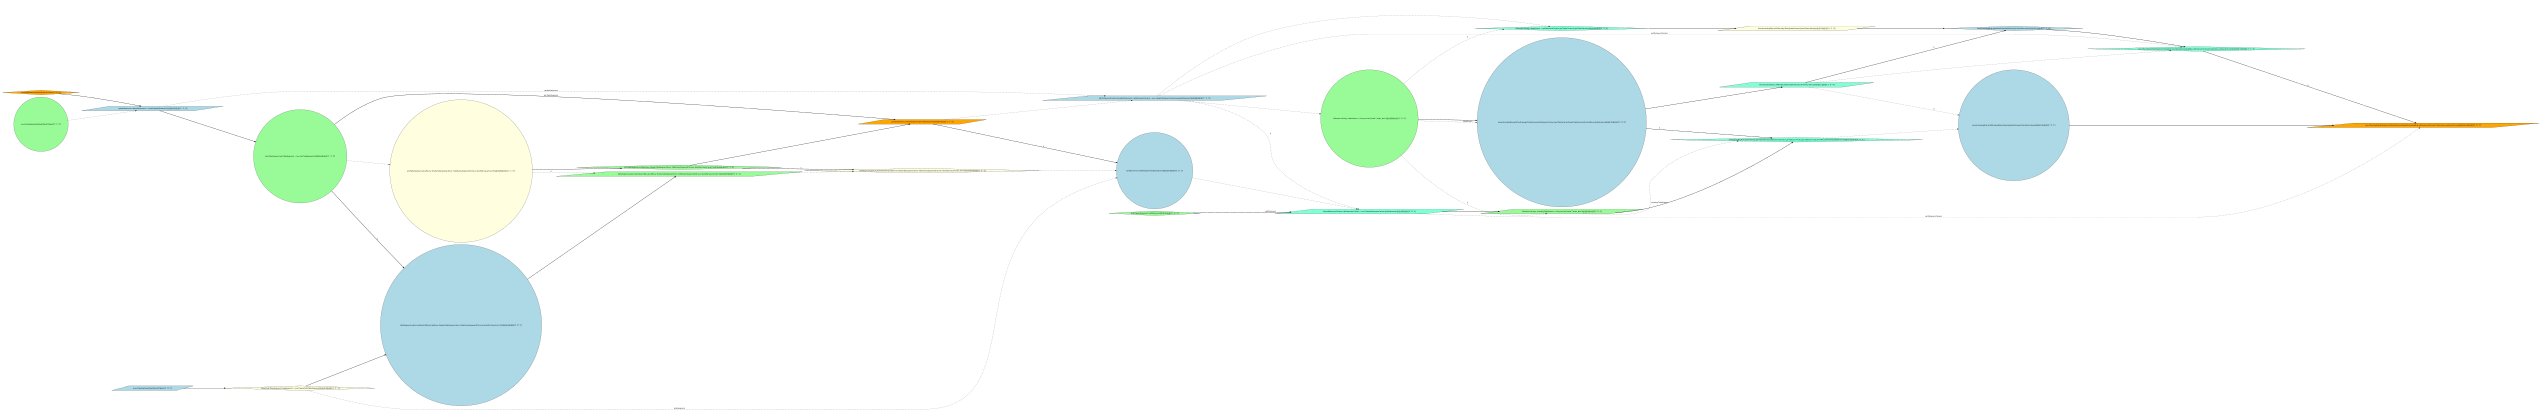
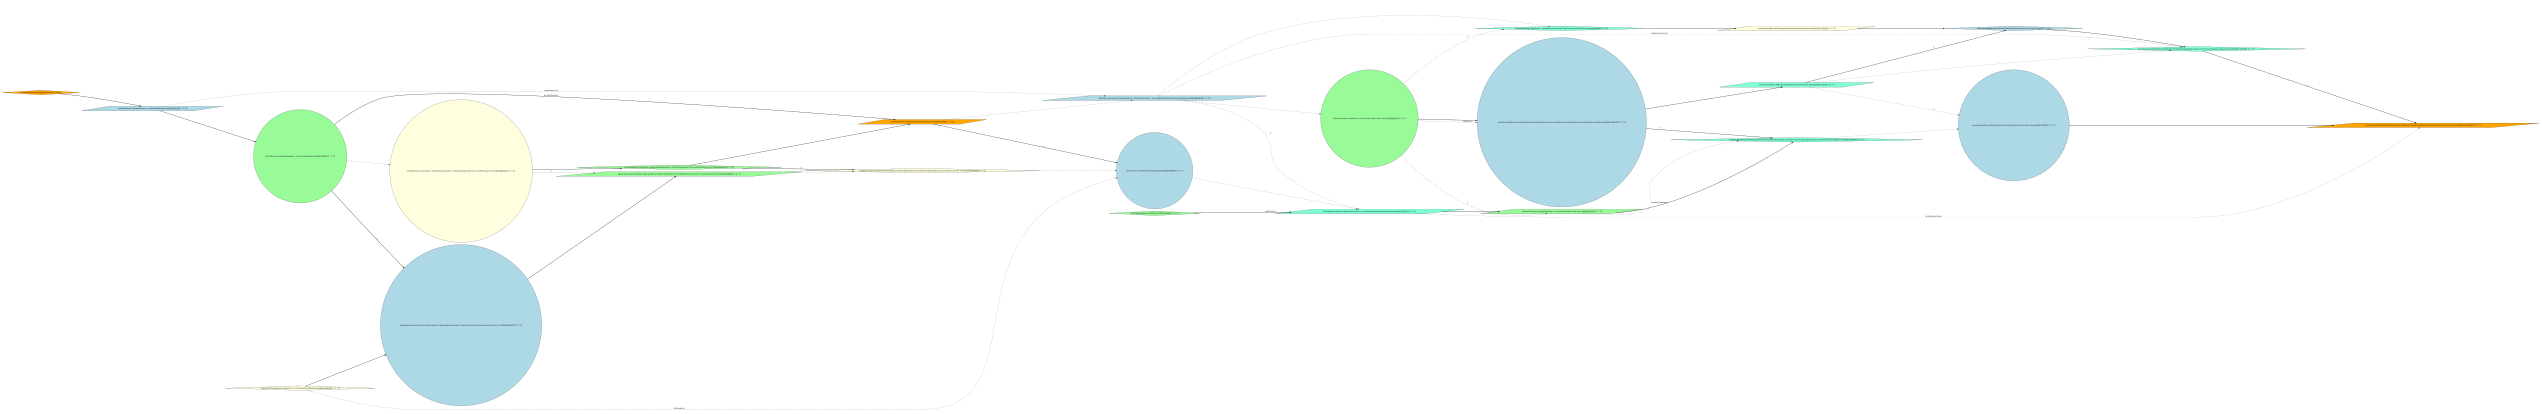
(41, 124) -> none
(152, 388) -> none
